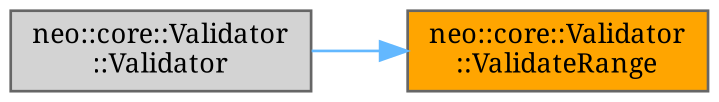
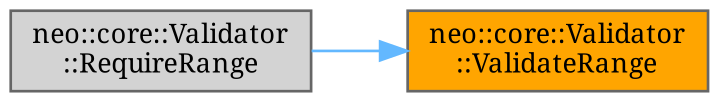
(161, 51) -> (161, 51)
